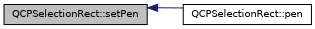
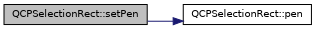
(170, 8) -> (160, 21)
